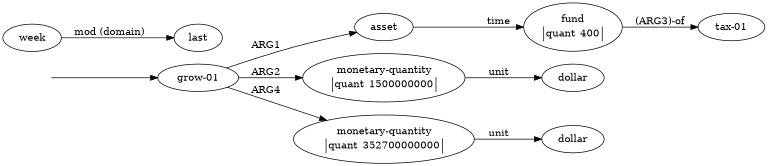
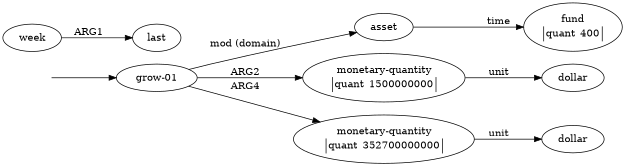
(731, 27) -> none
(110, 32) -> (89, 32)
(266, 45) -> (245, 44)
